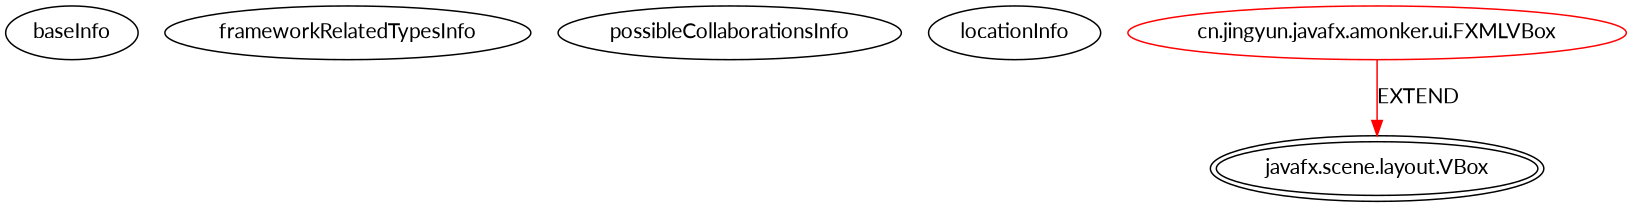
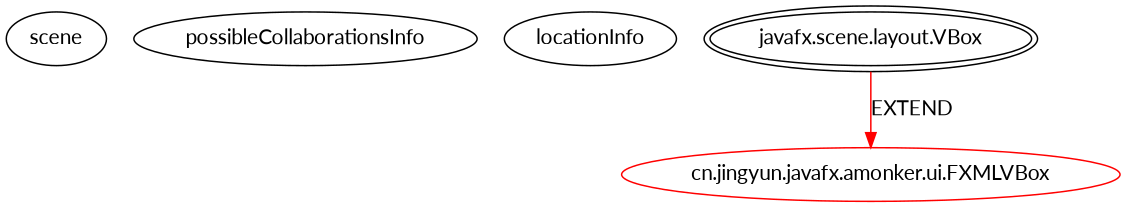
(72, 33) -> none
(348, 33) -> (56, 39)
(1377, 90) -> (871, 102)
